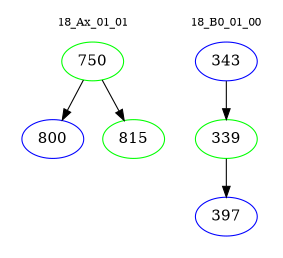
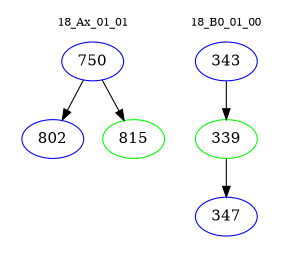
(93, 61) -> (93, 61)
(53, 139) -> (53, 139)
(226, 217) -> (226, 217)
